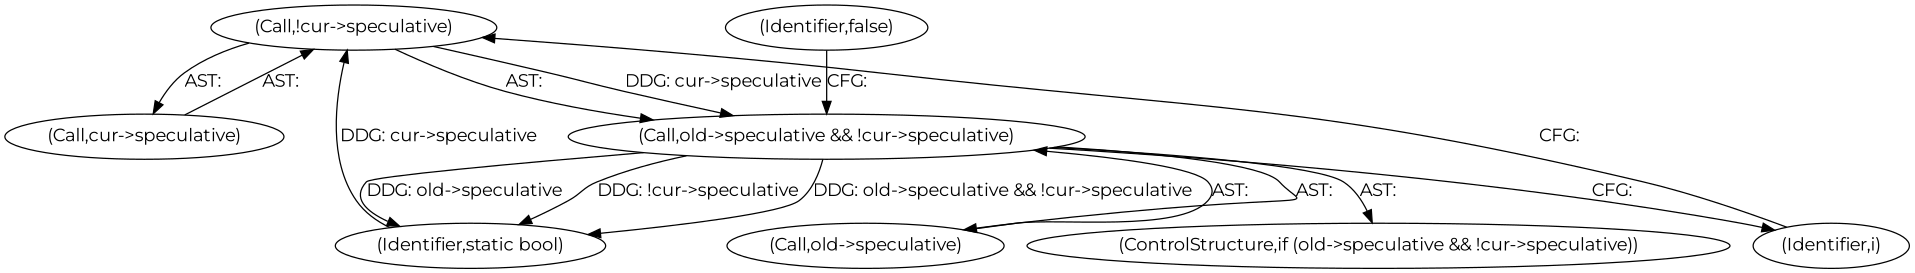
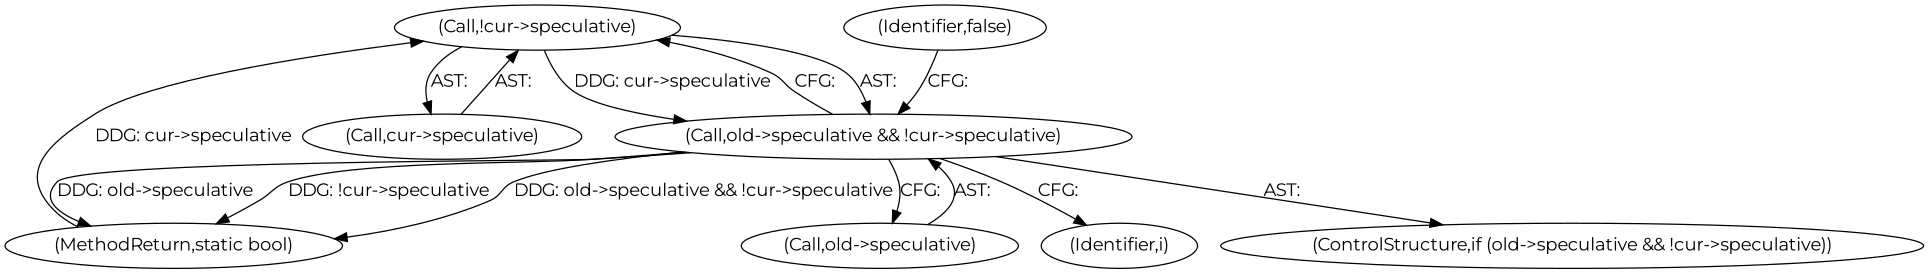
(1146, 100) -> (756, 67)
(1317, 191) -> (923, 191)
(470, 246) -> (174, 246)
